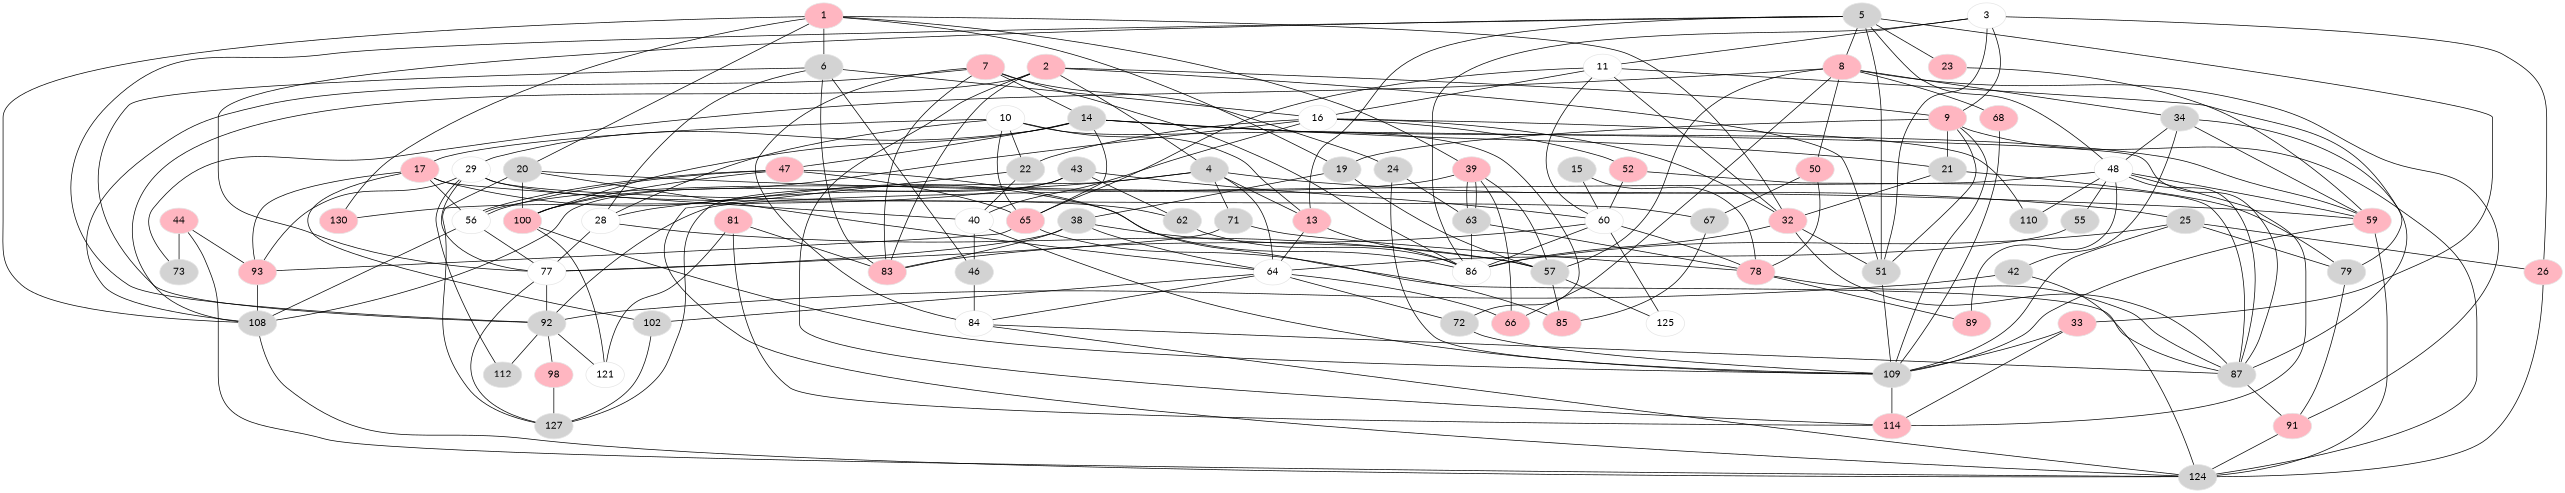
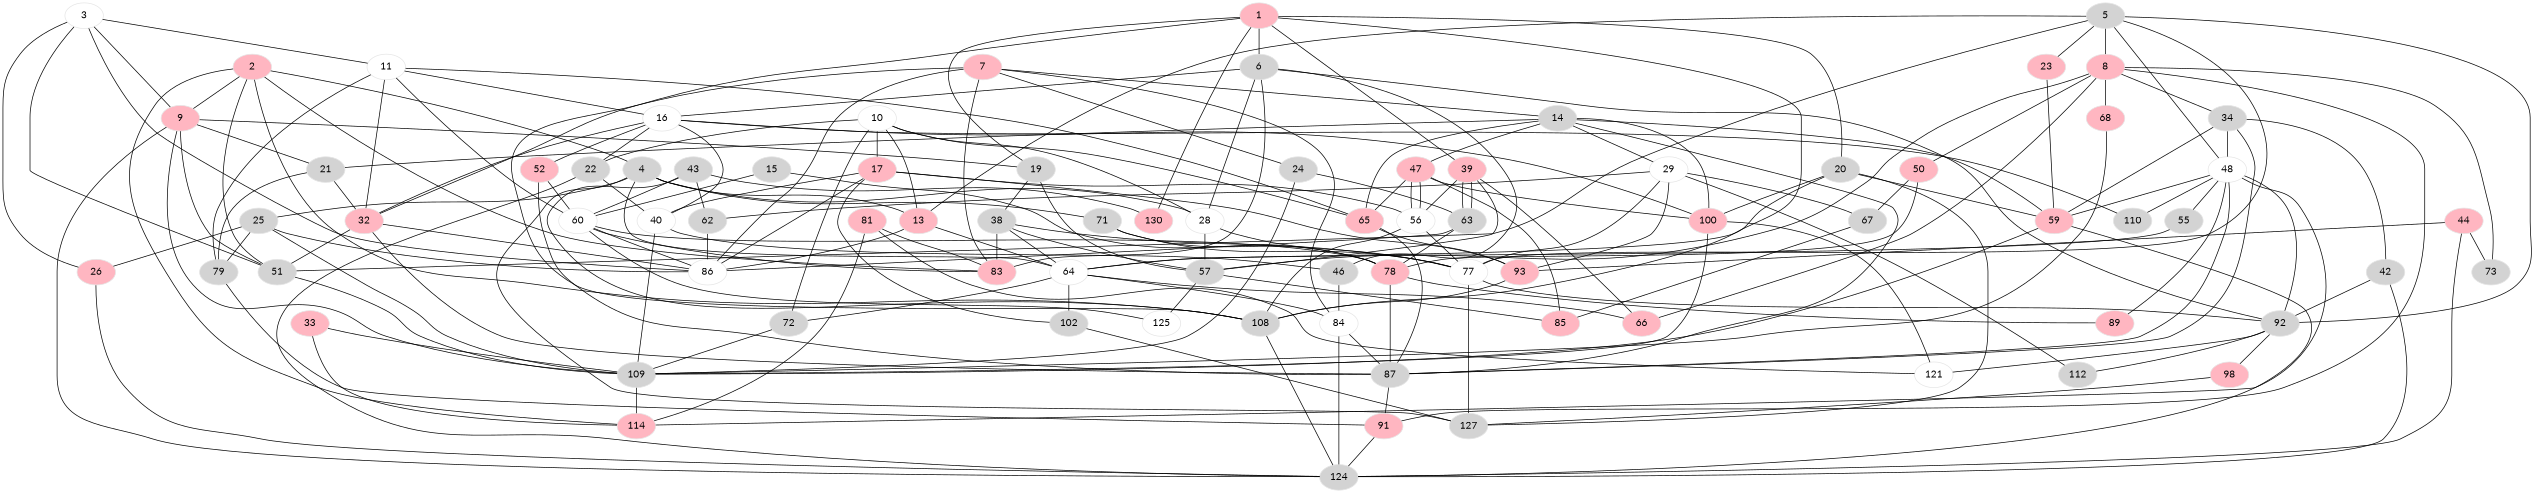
(2440, 103) -> none
